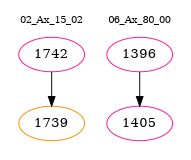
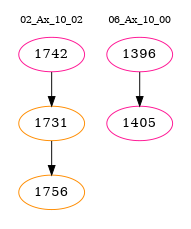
(52, 21) -> (52, 21)
(140, 21) -> (140, 21)
(52, 123) -> (52, 123)
none -> (52, 192)
